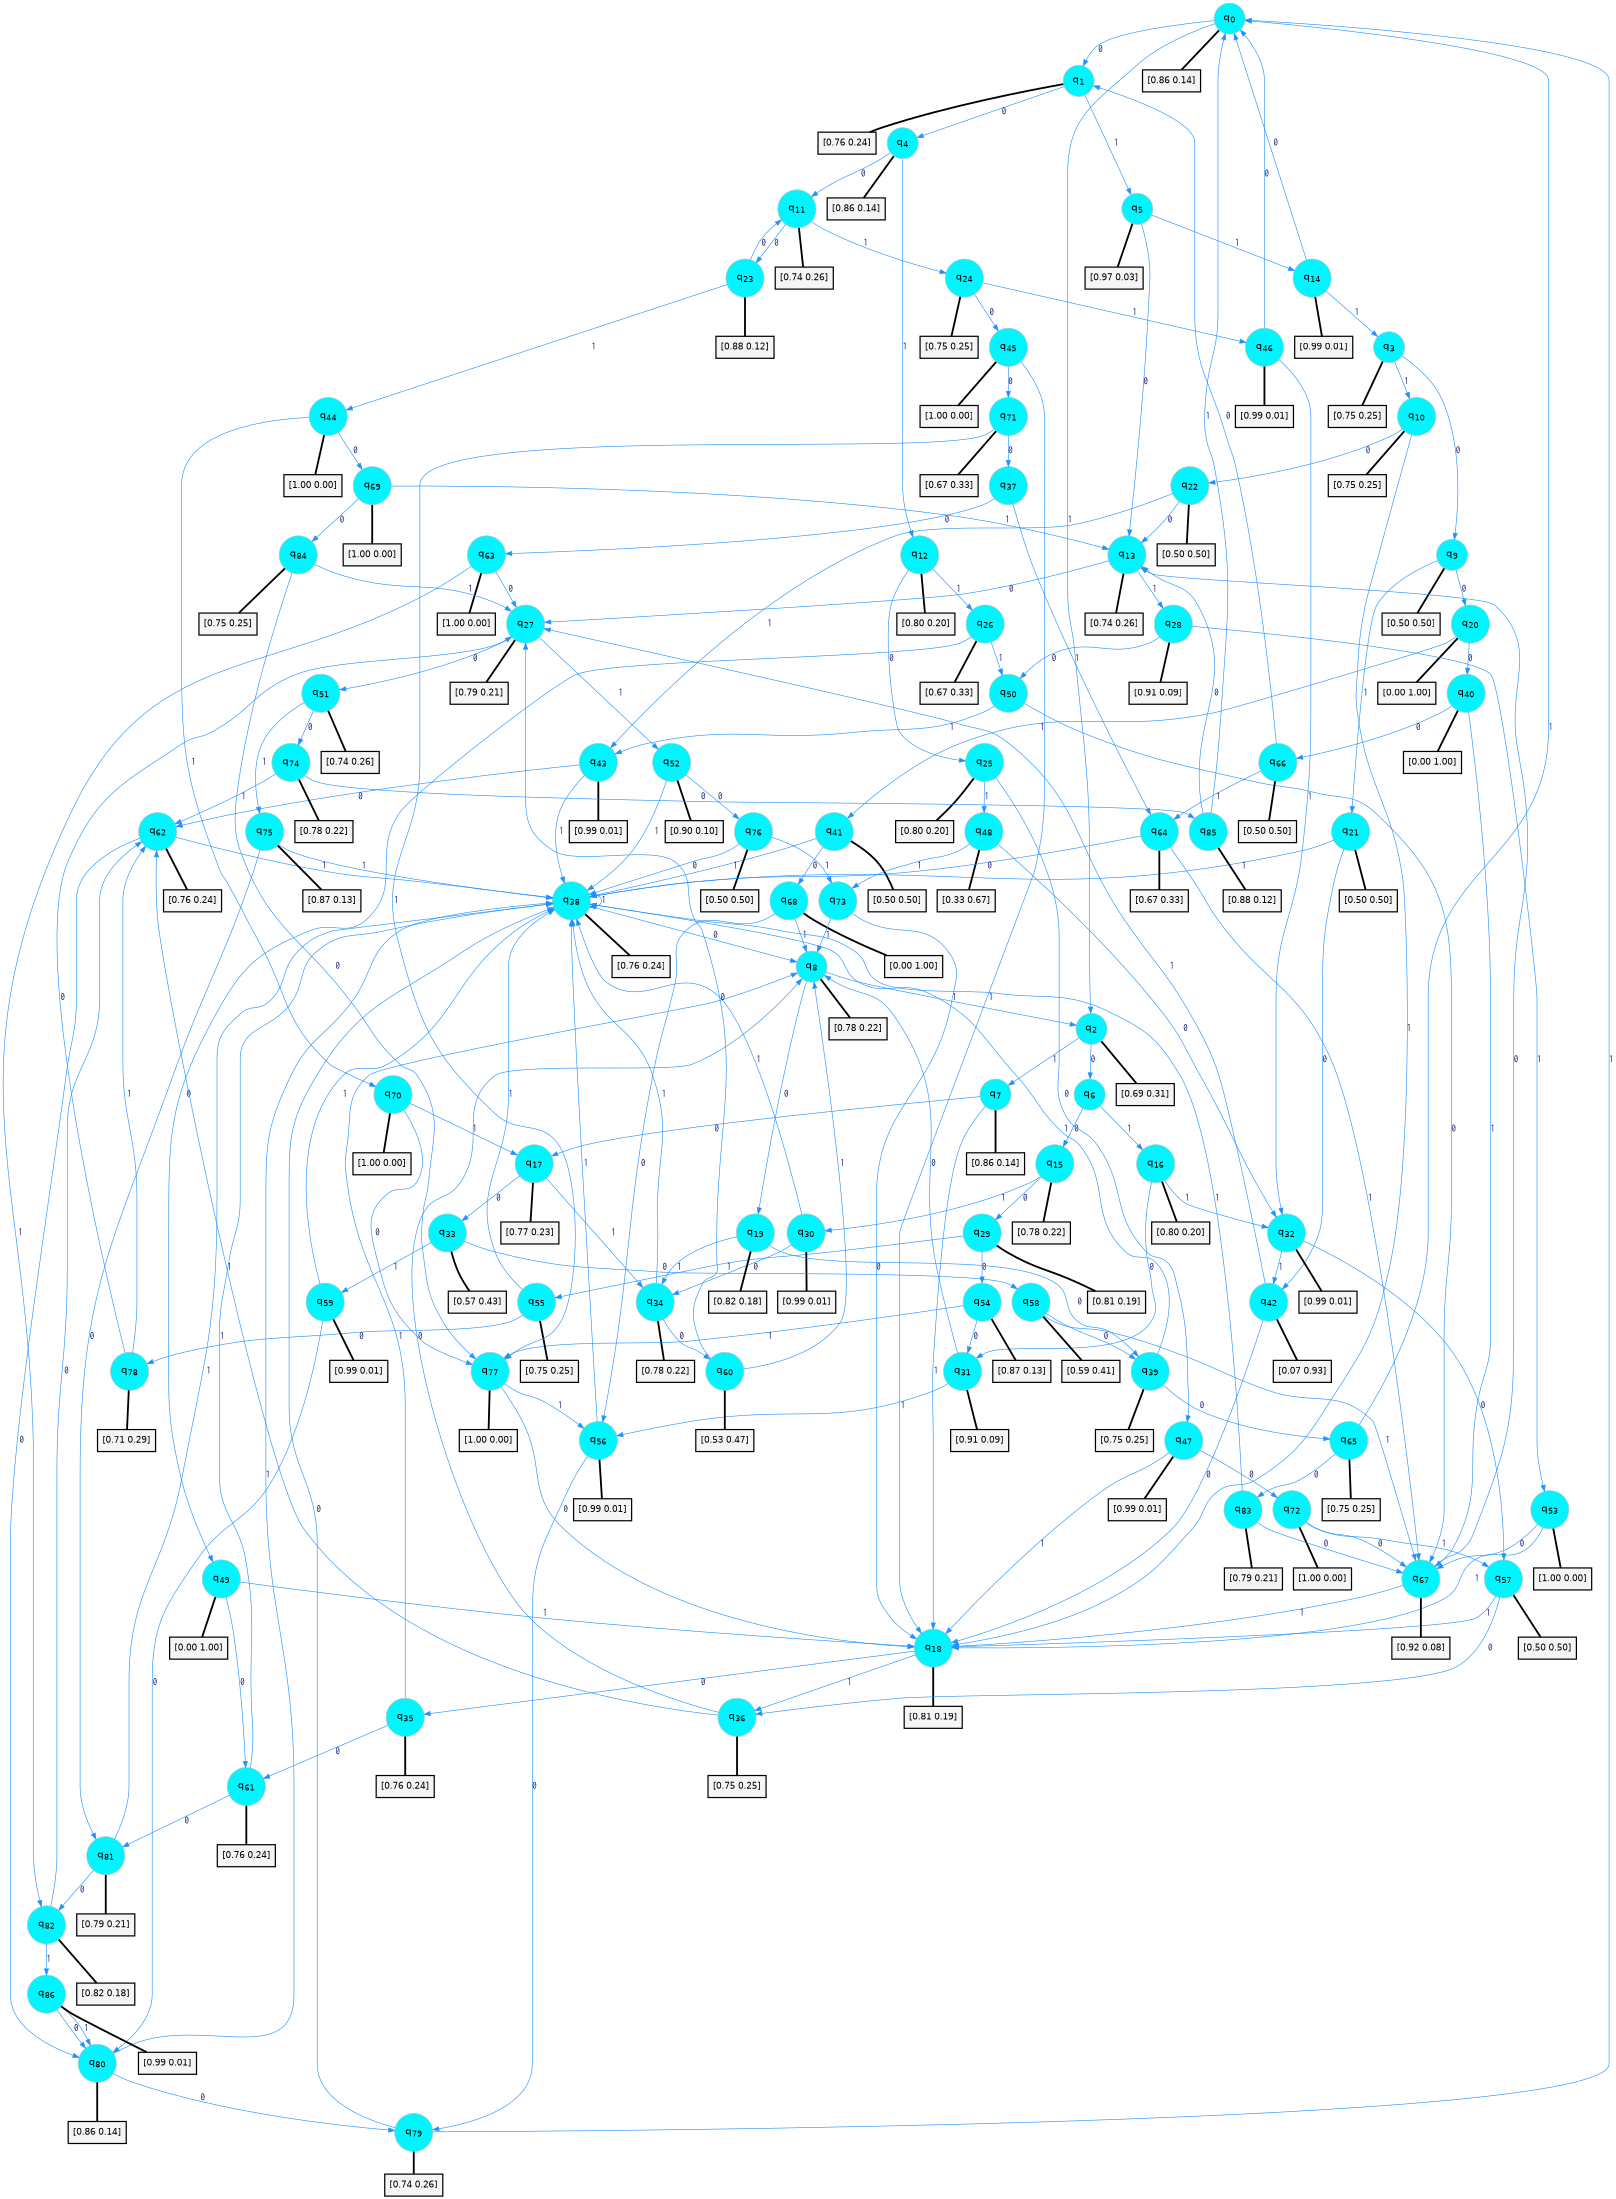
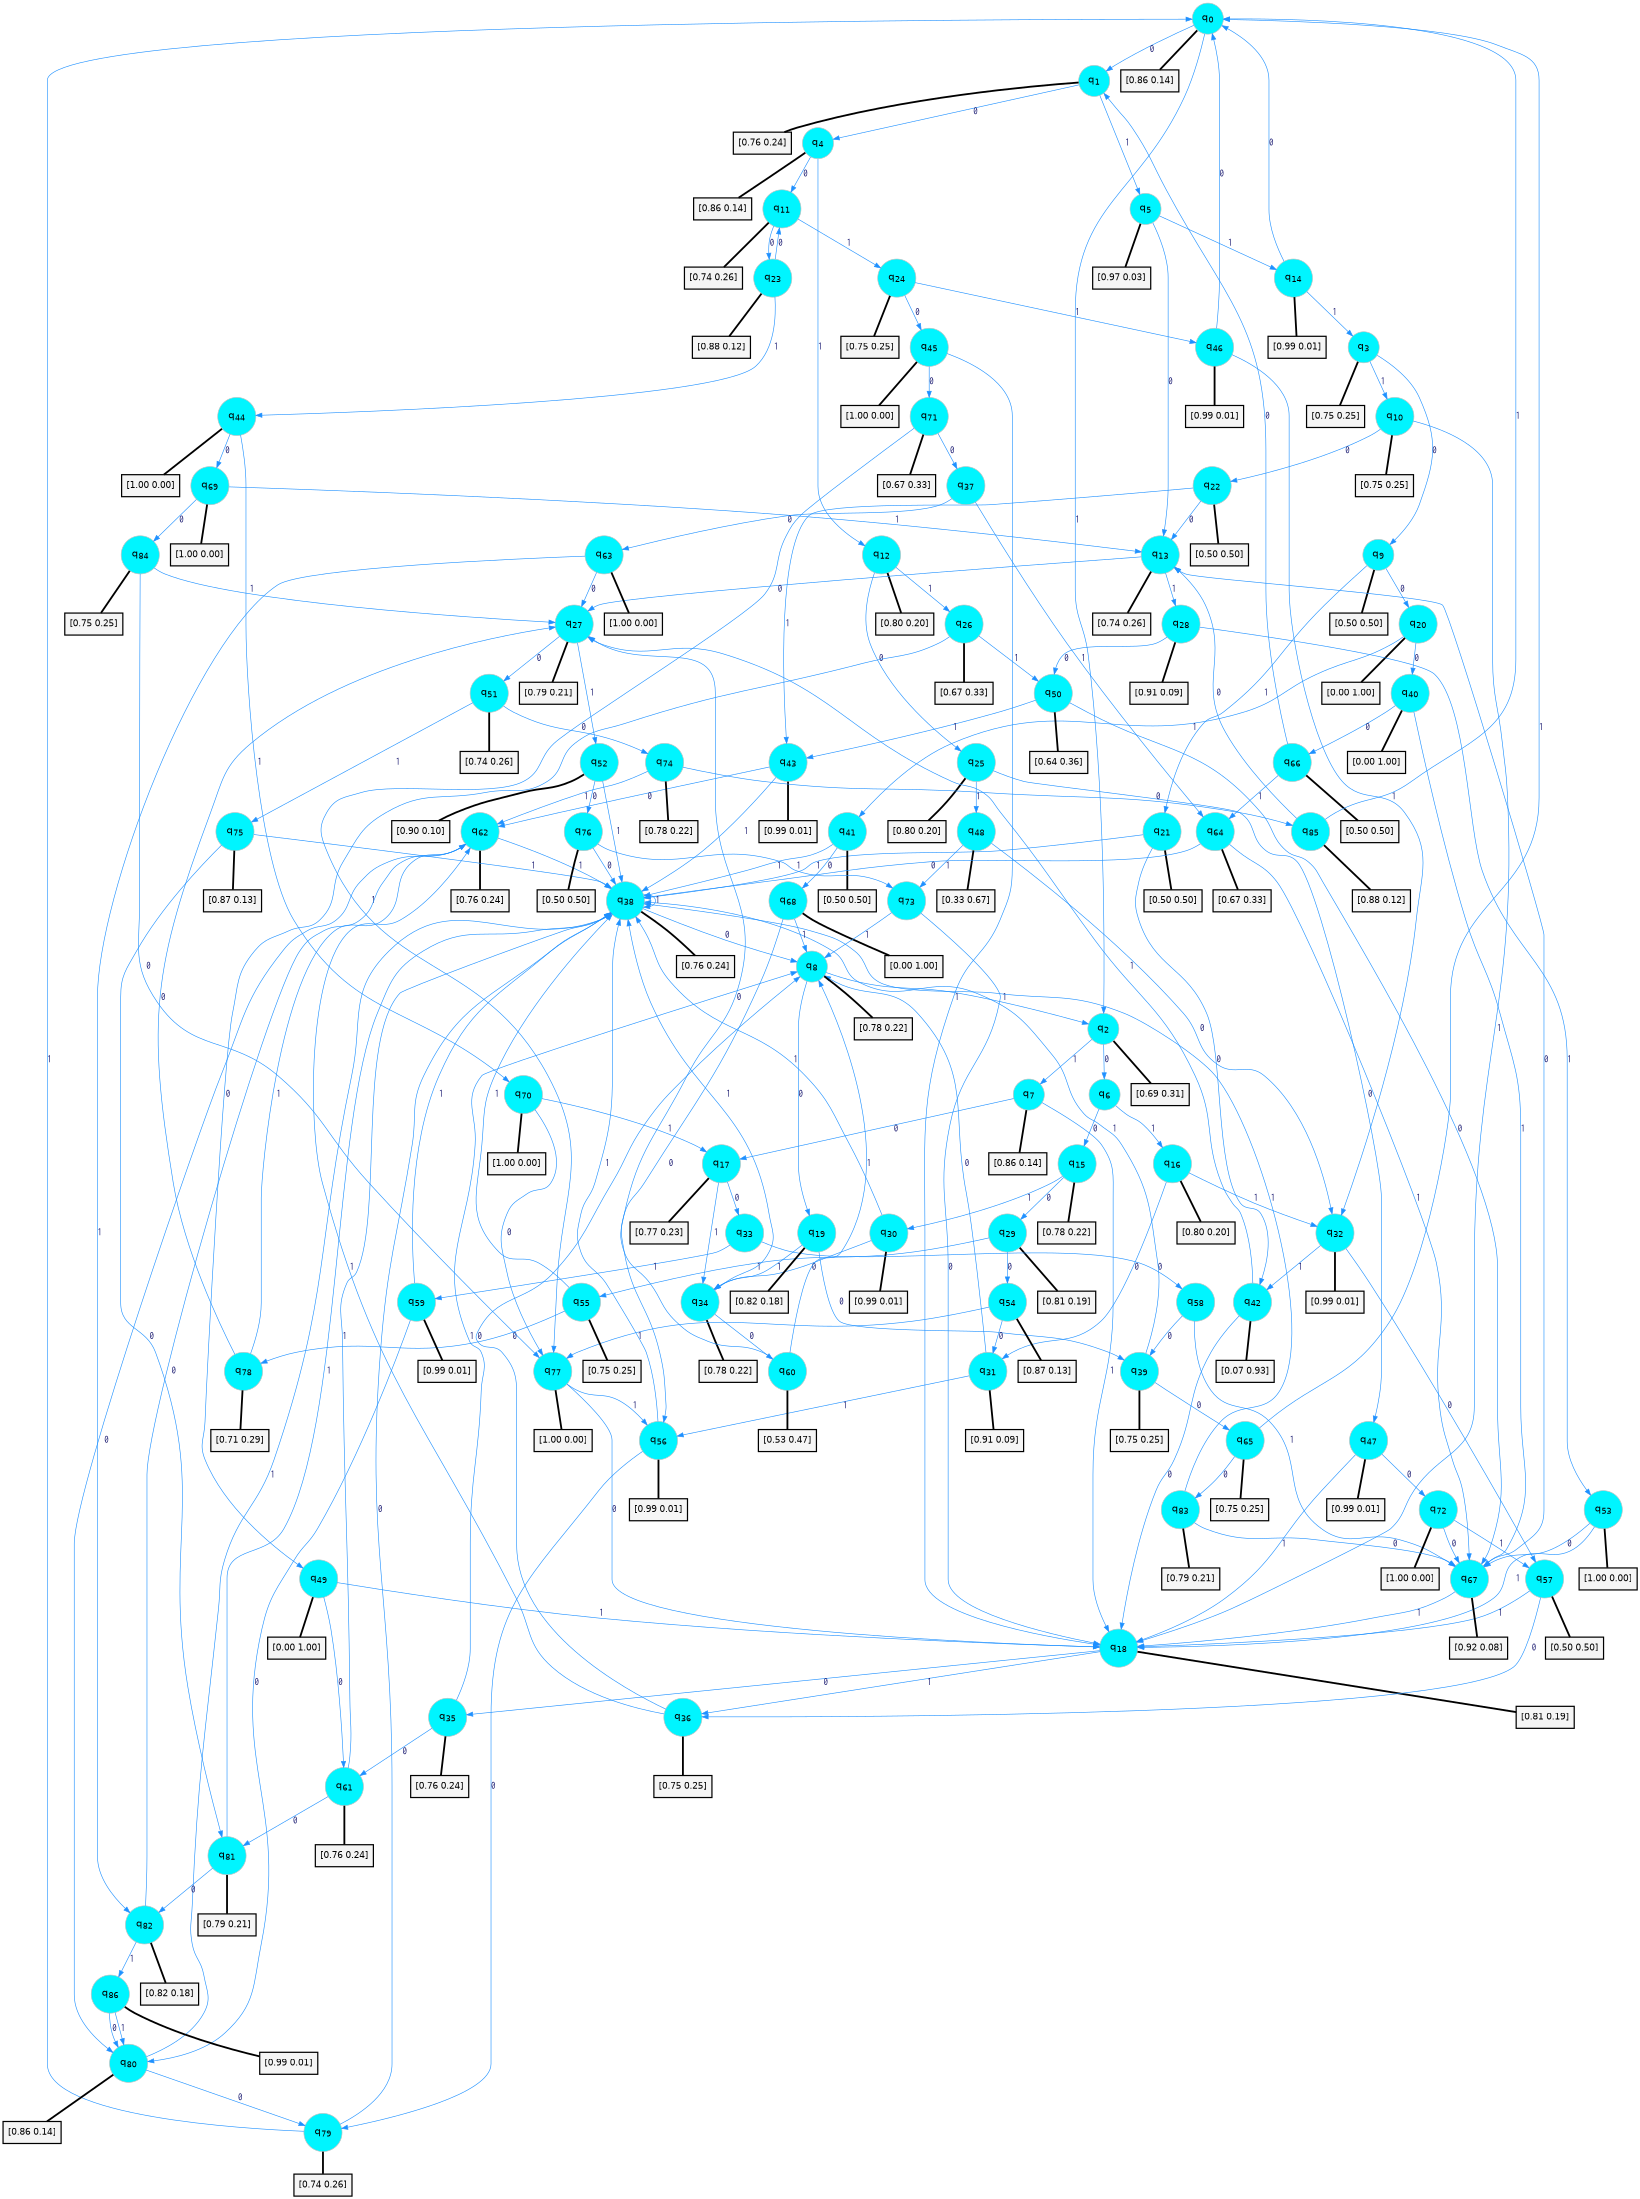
none -> (1059, 762)
(477, 1302) -> none
(1091, 1371) -> none
